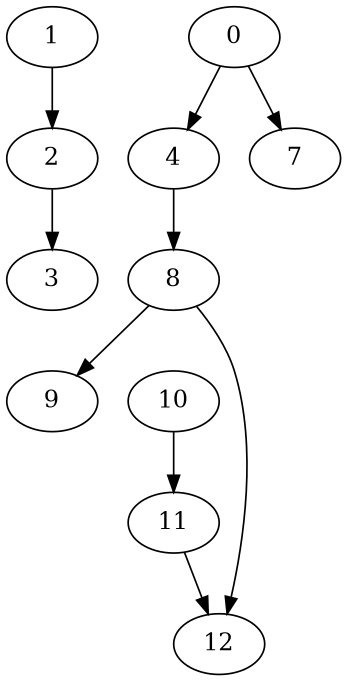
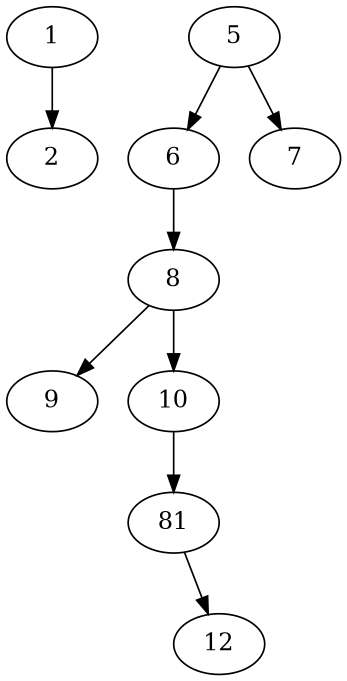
(234, 37) -> (234, 37)
(174, 158) -> (174, 158)
(52, 280) -> none
(246, 447) -> (174, 332)
(174, 523) -> (174, 523)
